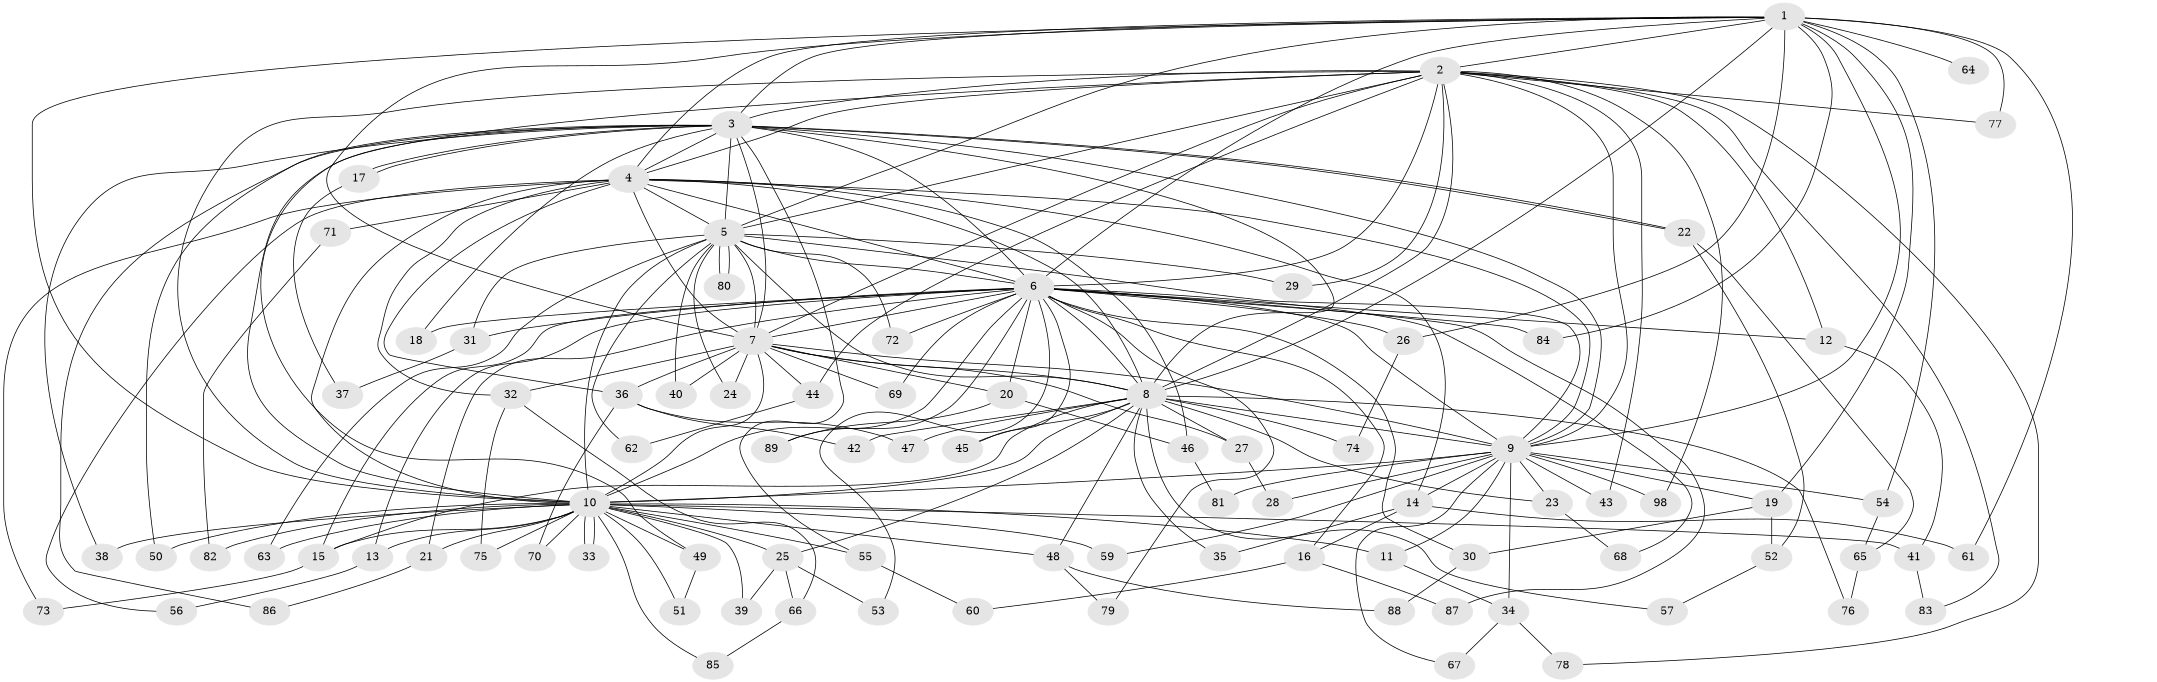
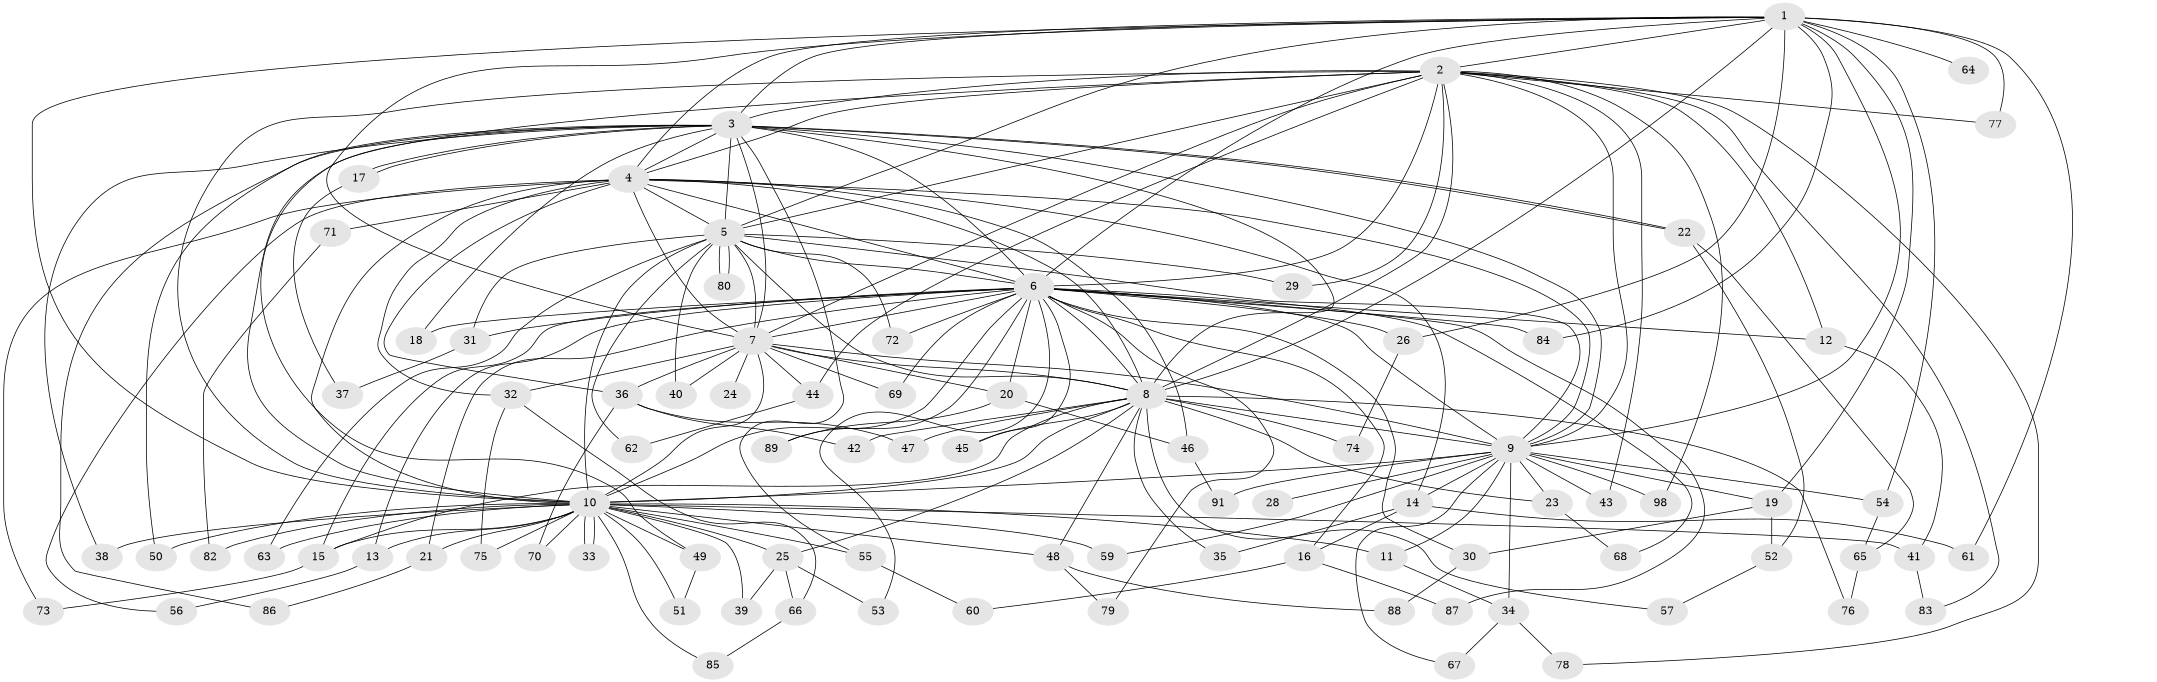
(696, 318) -> none
(1242, 449) -> none
(1219, 503) -> (1219, 503)
